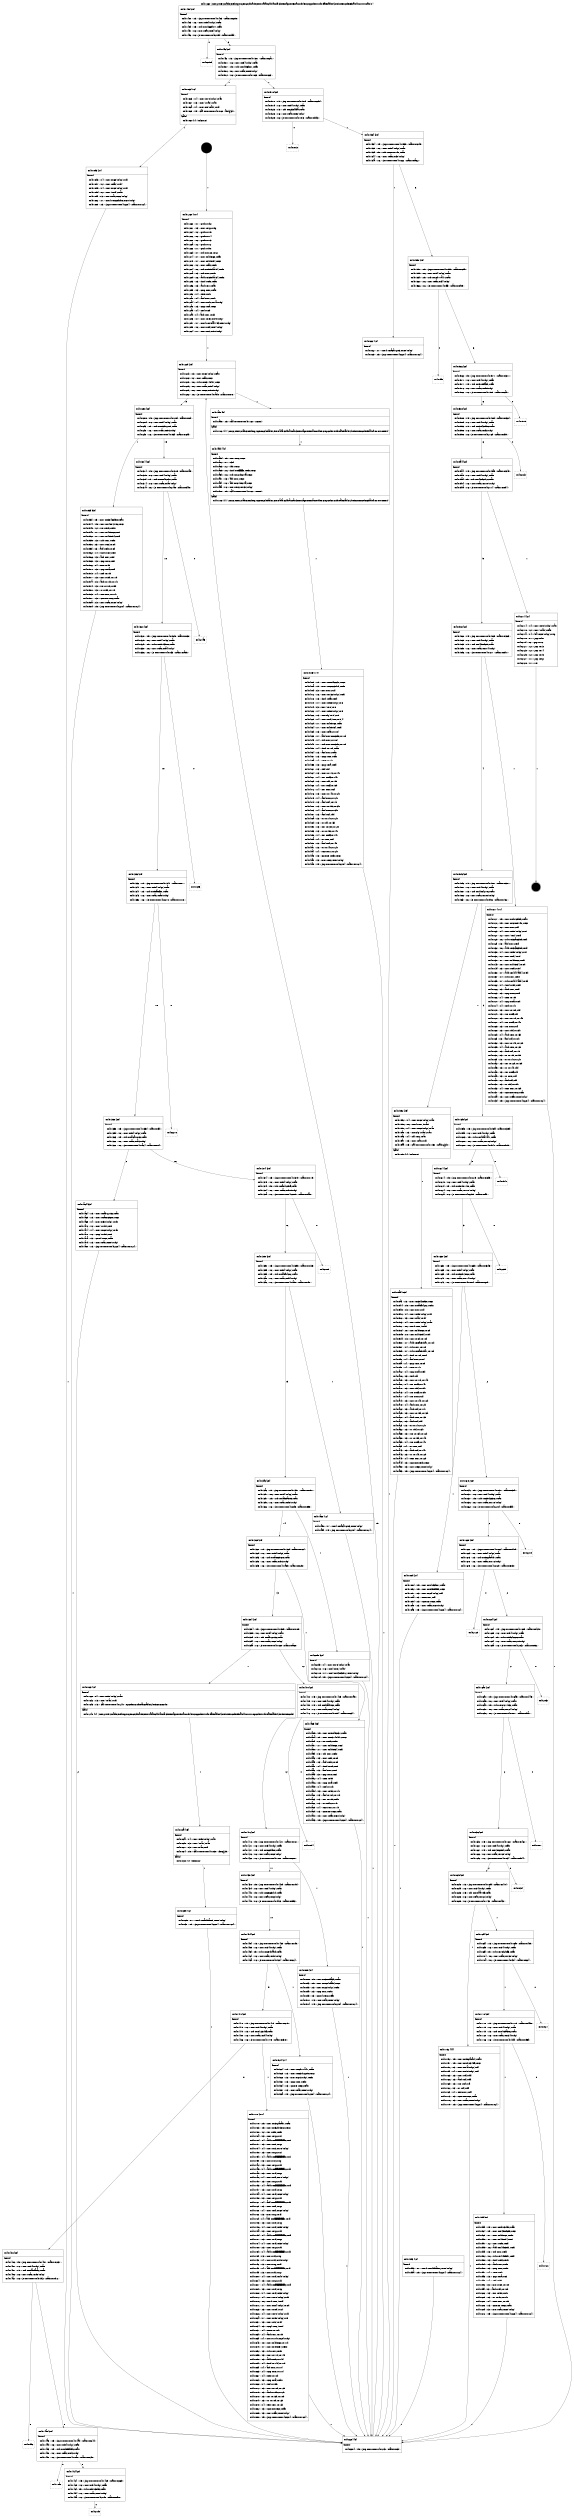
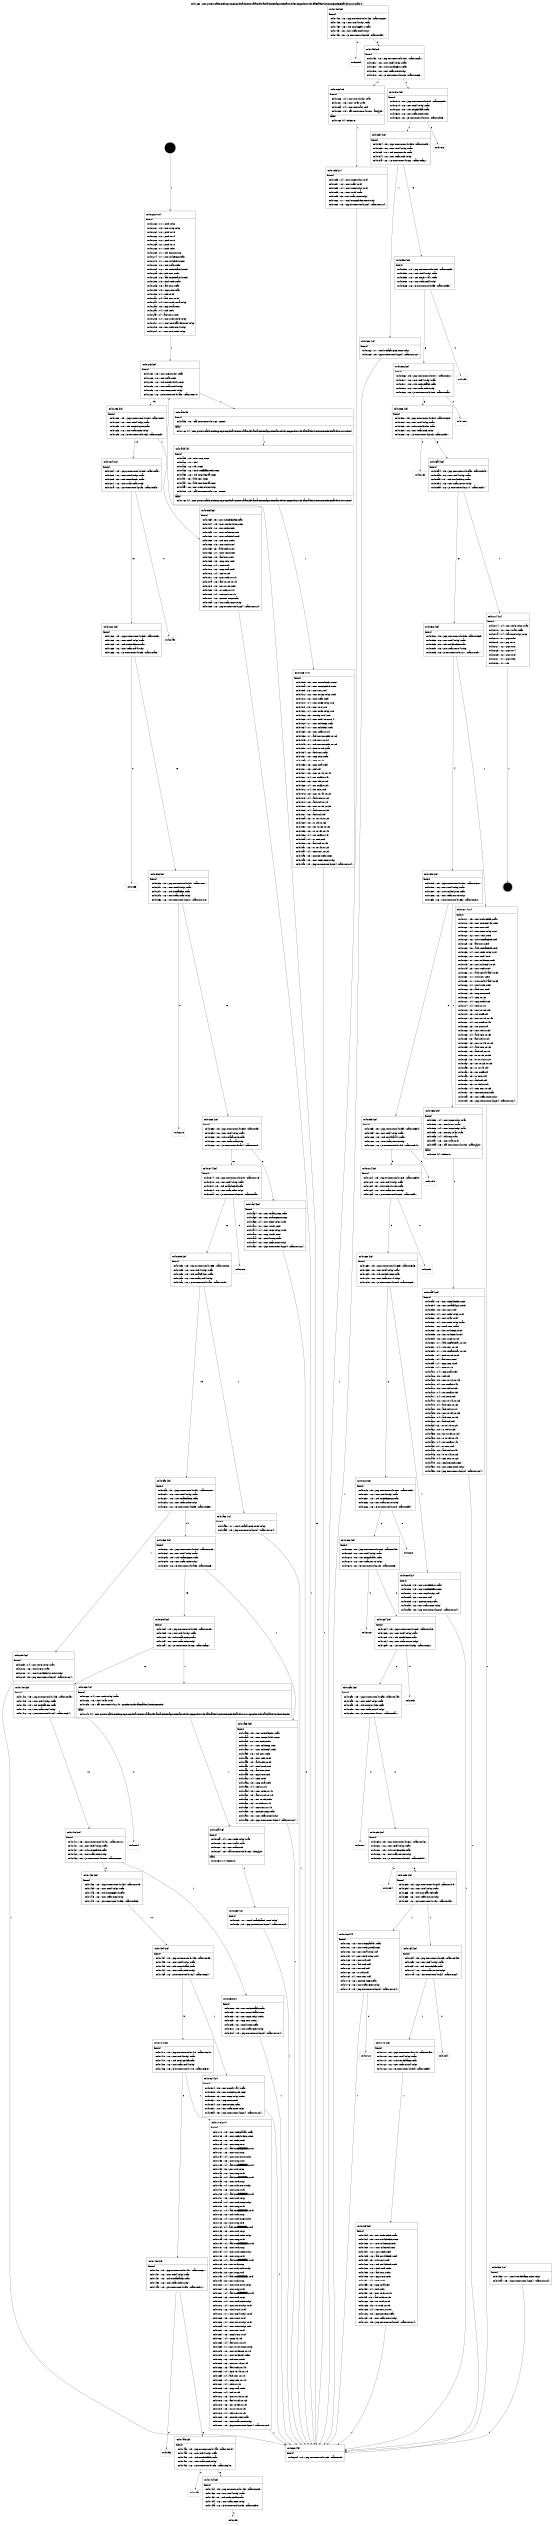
(542, 2150) -> (367, 2022)
